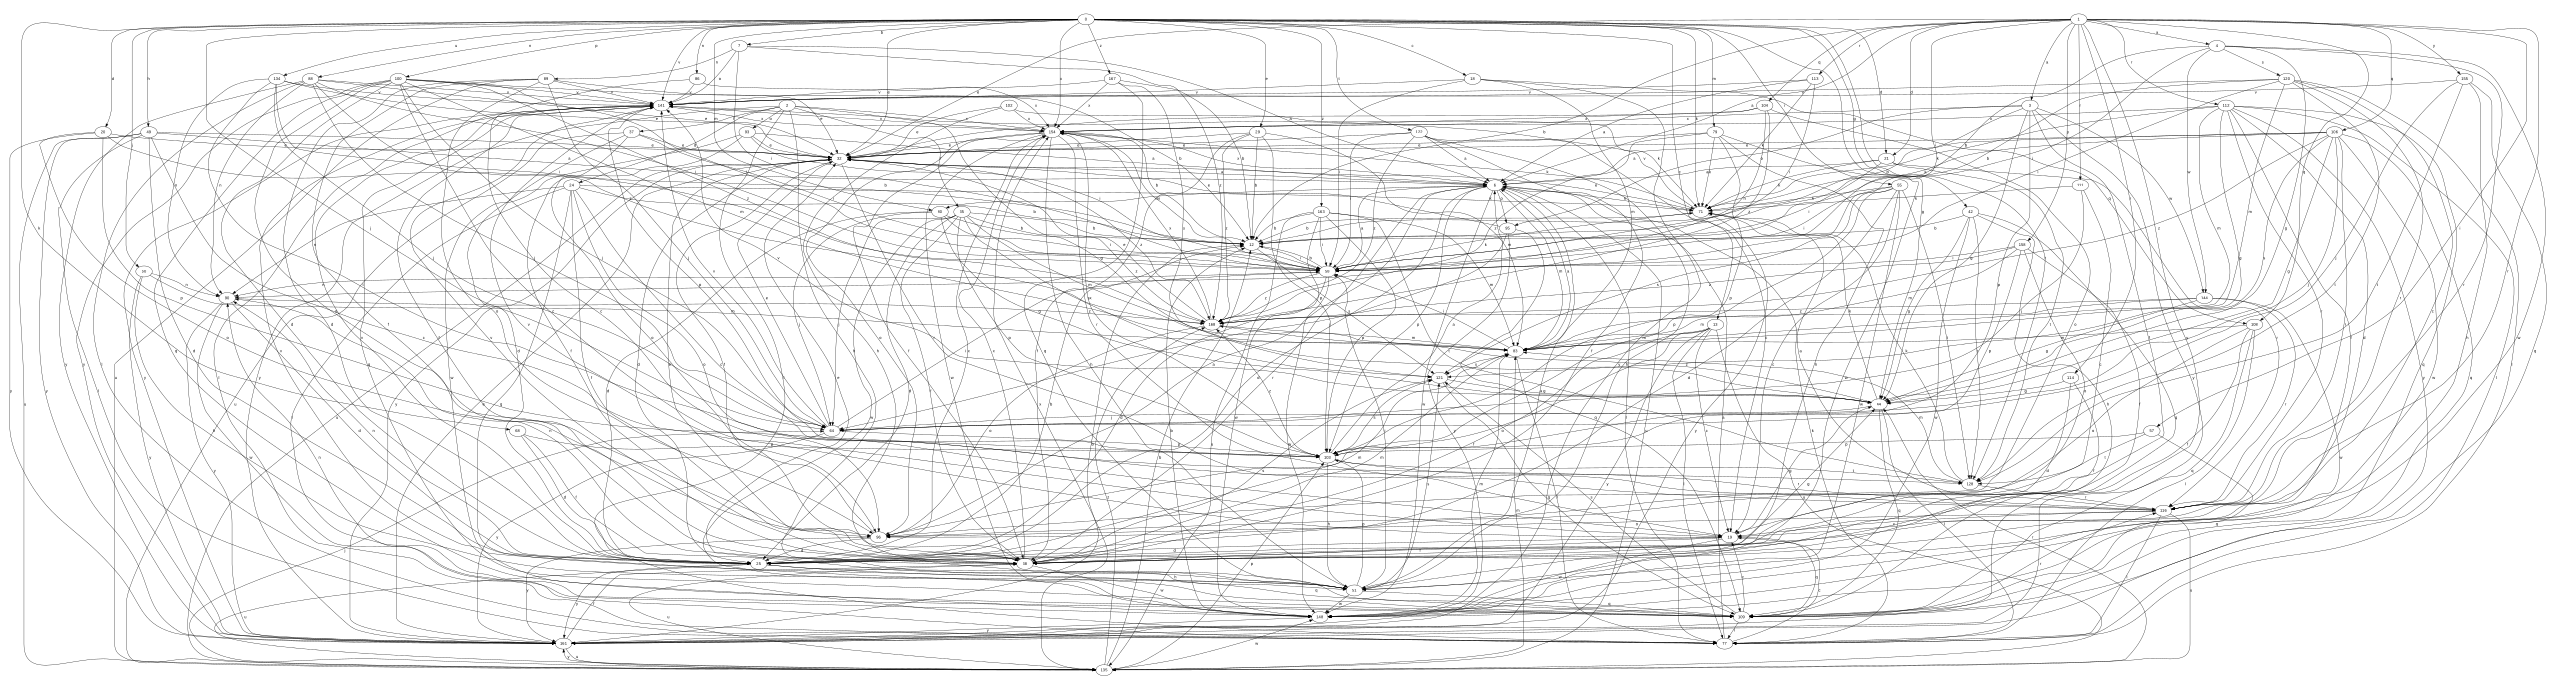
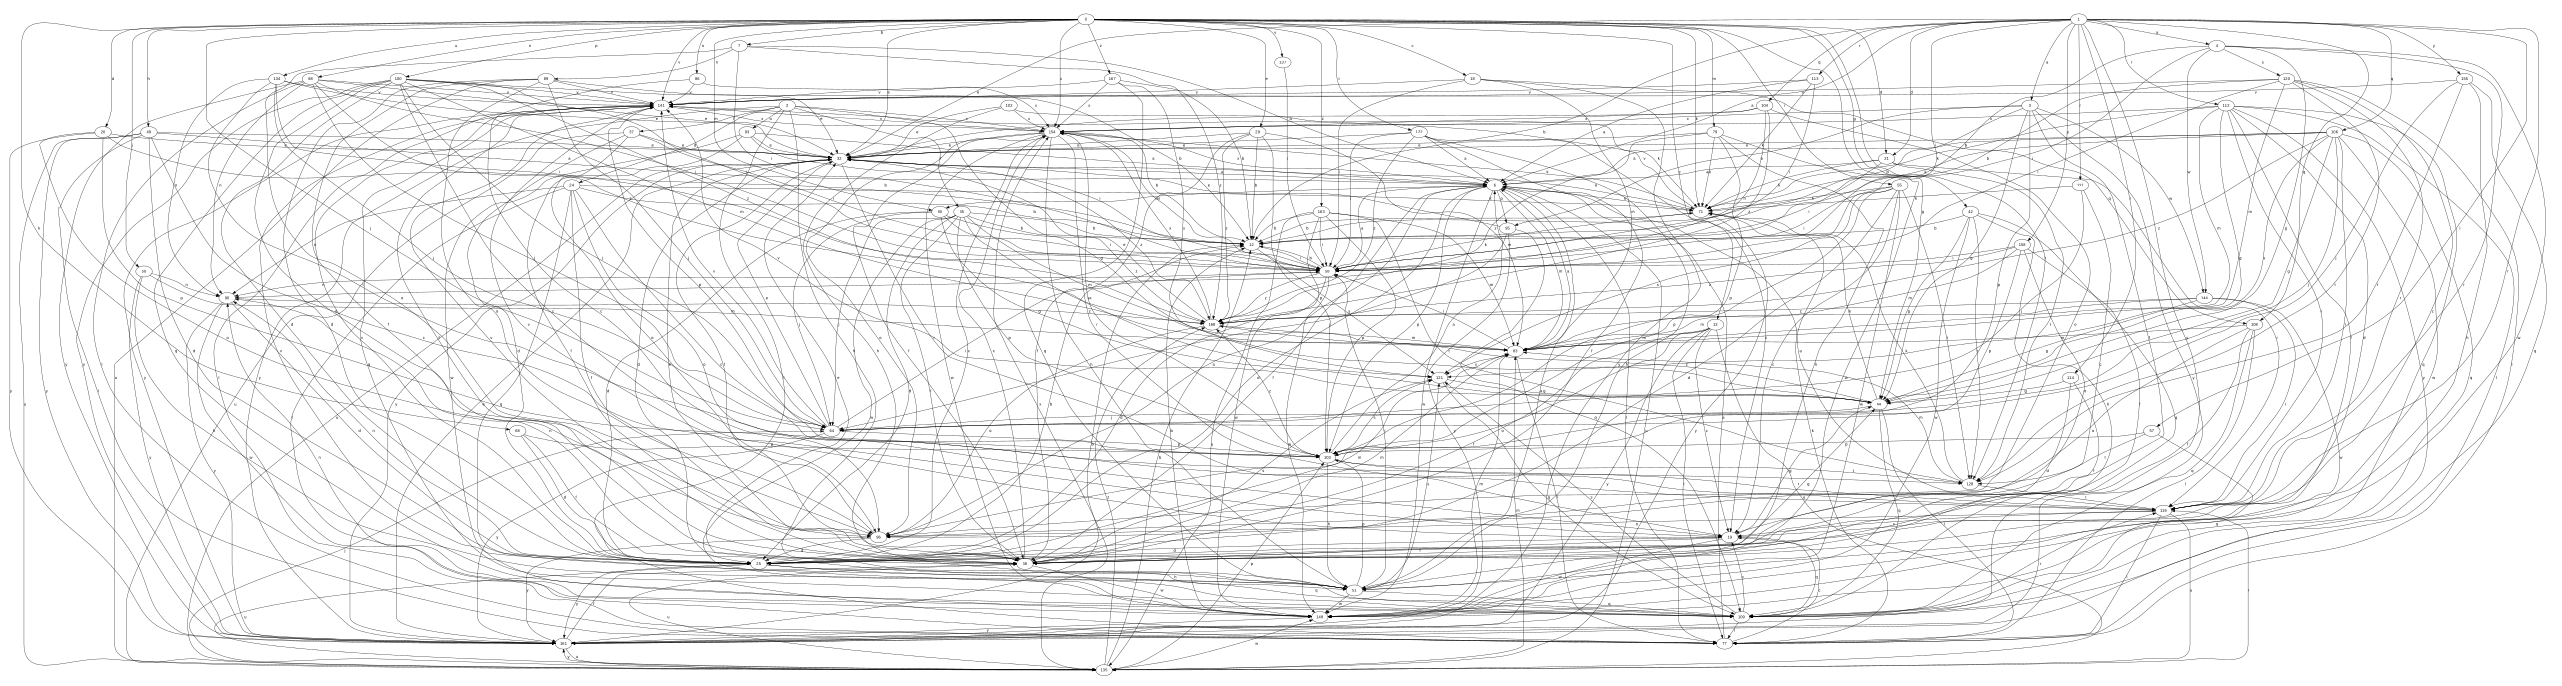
none -> (1283, 62)
(711, 82) -> (309, 254)
(1273, 378) -> (1273, 378)
(2128, 655) -> (1780, 667)
